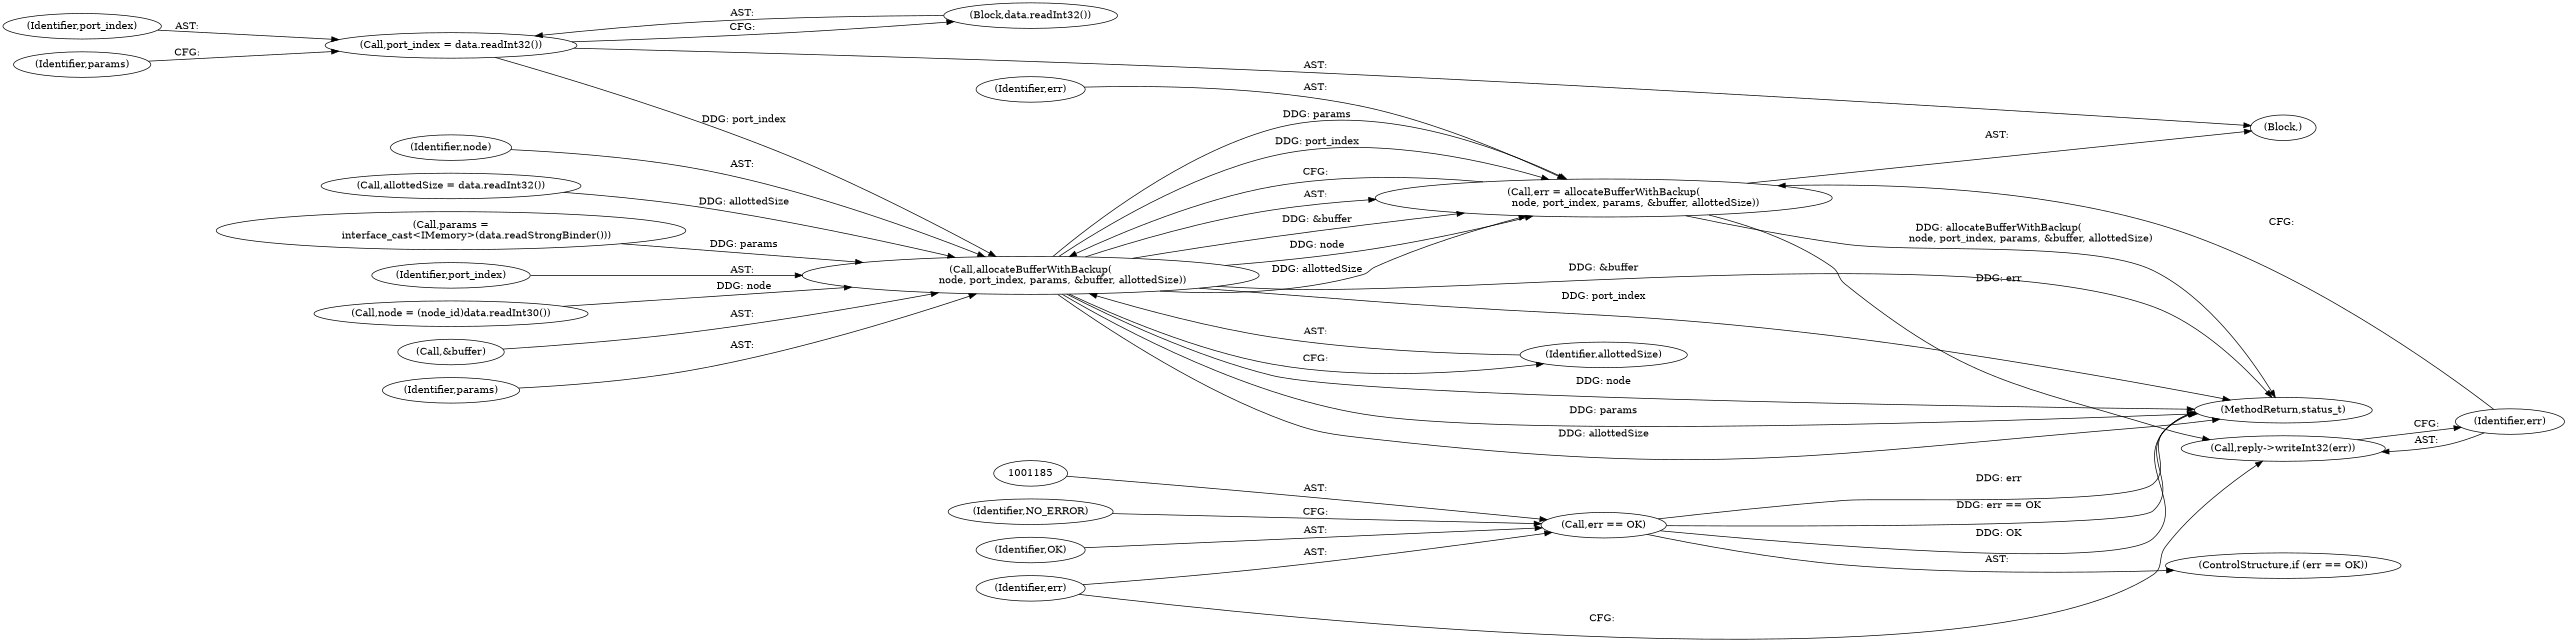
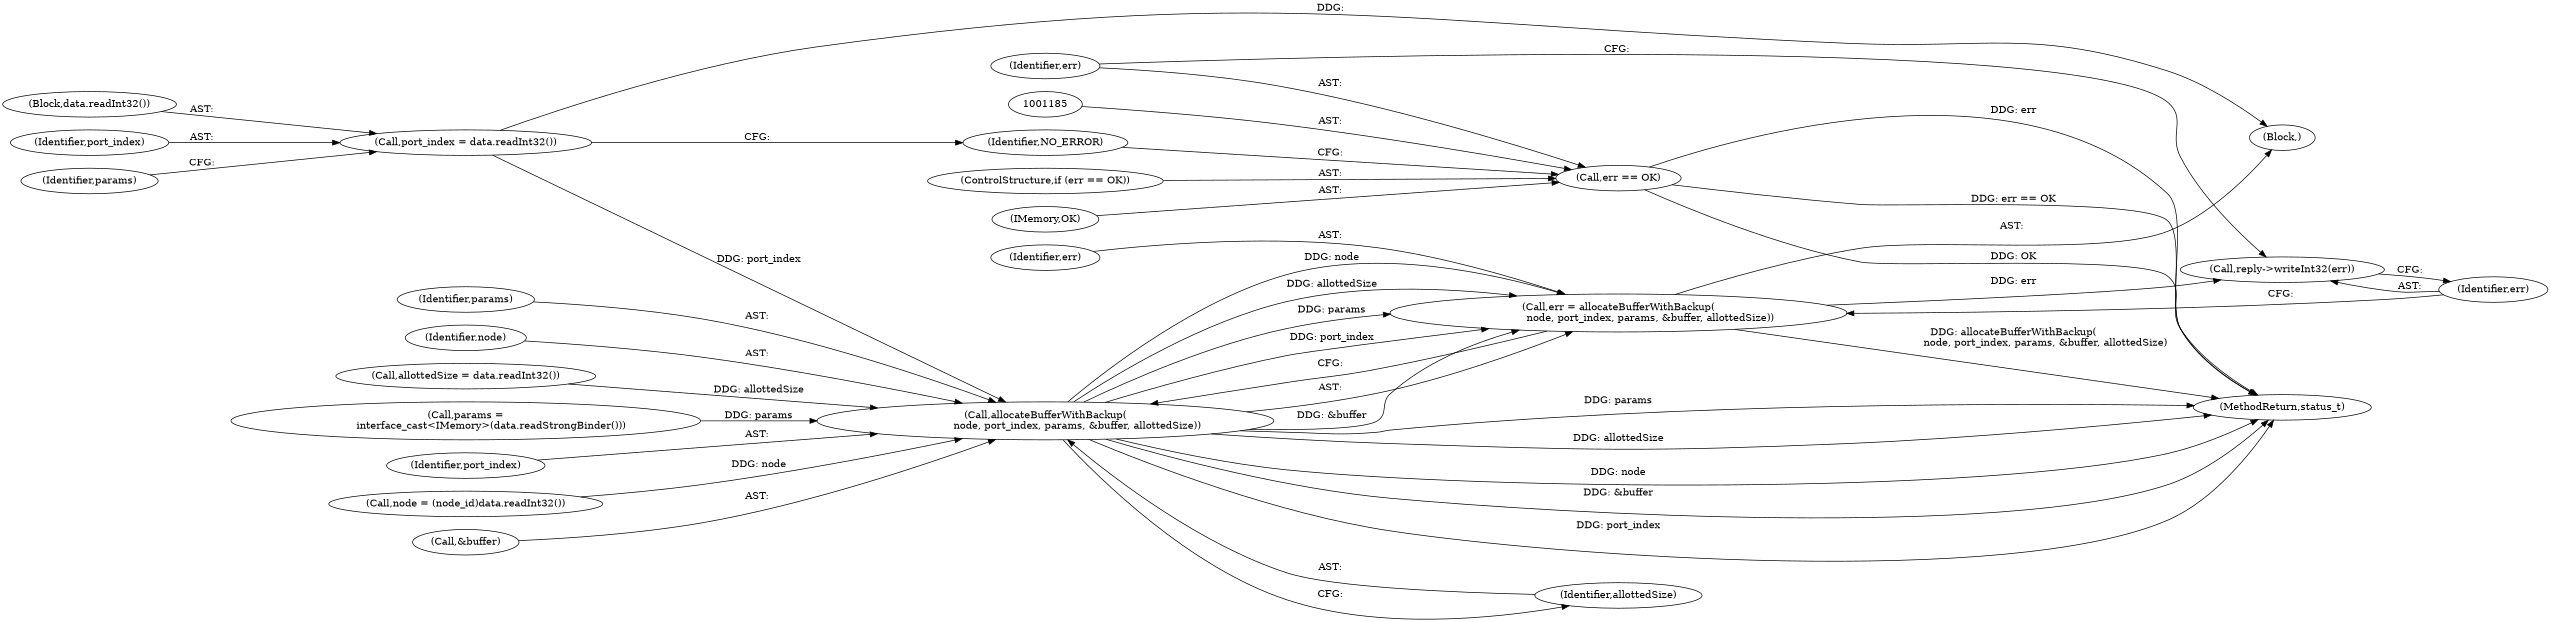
(759, 34) -> (774, 143)
(1317, 66) -> (1332, 8)
(451, 314) -> (466, 504)
(1031, 550) -> (1045, 219)
(1906, 569) -> (1356, 179)
